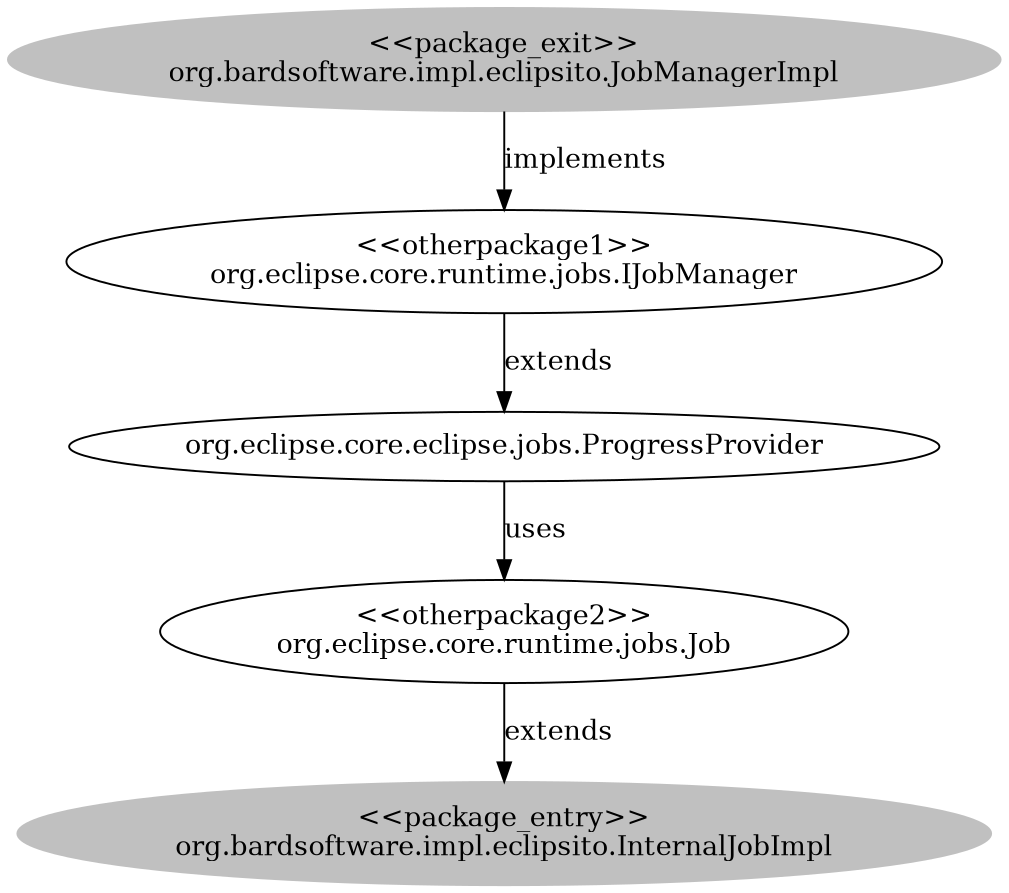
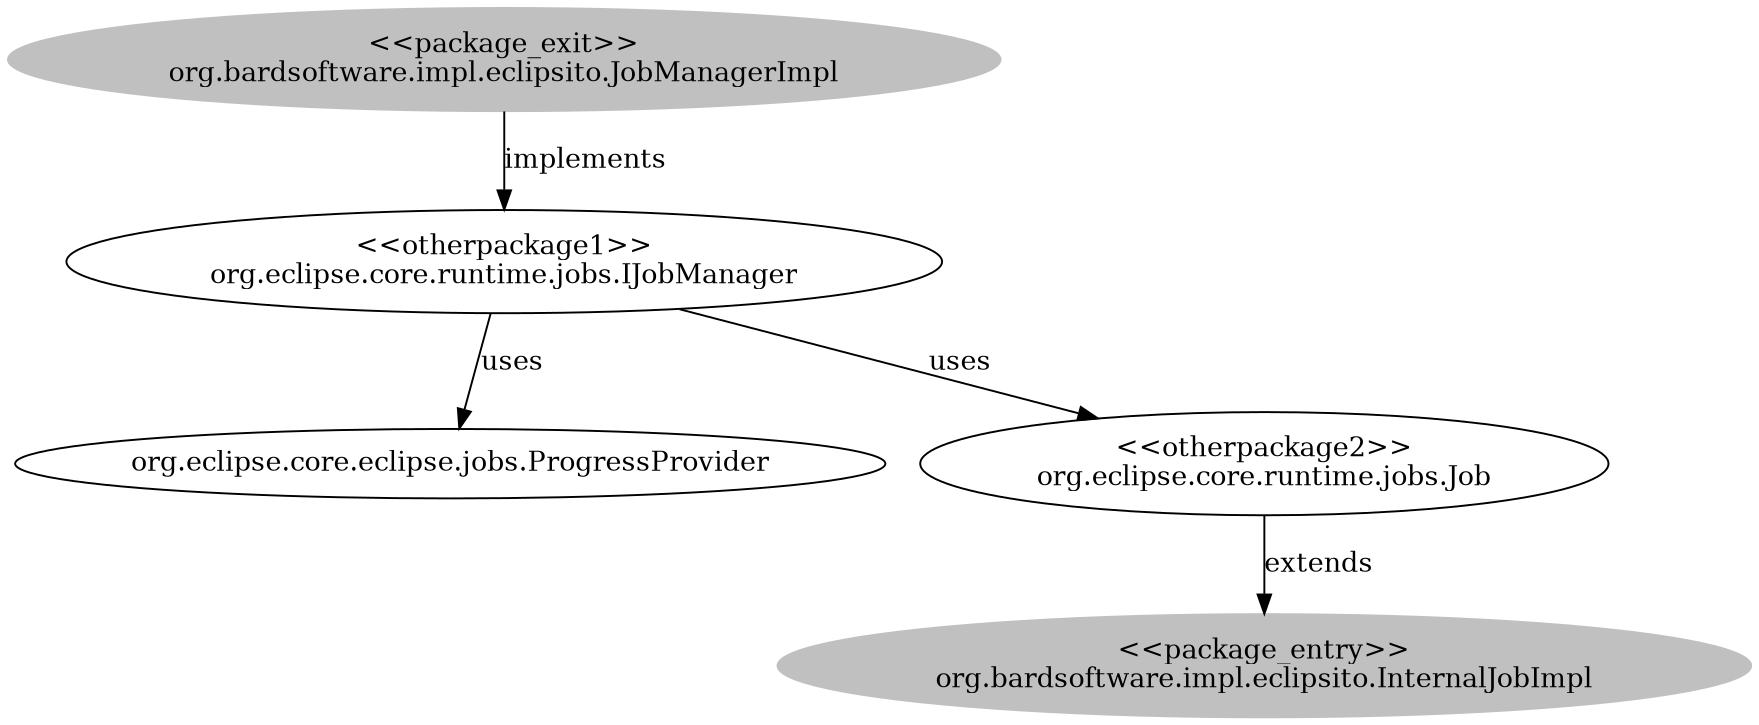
(559, 363) -> (513, 363)
(504, 521) -> (879, 361)
